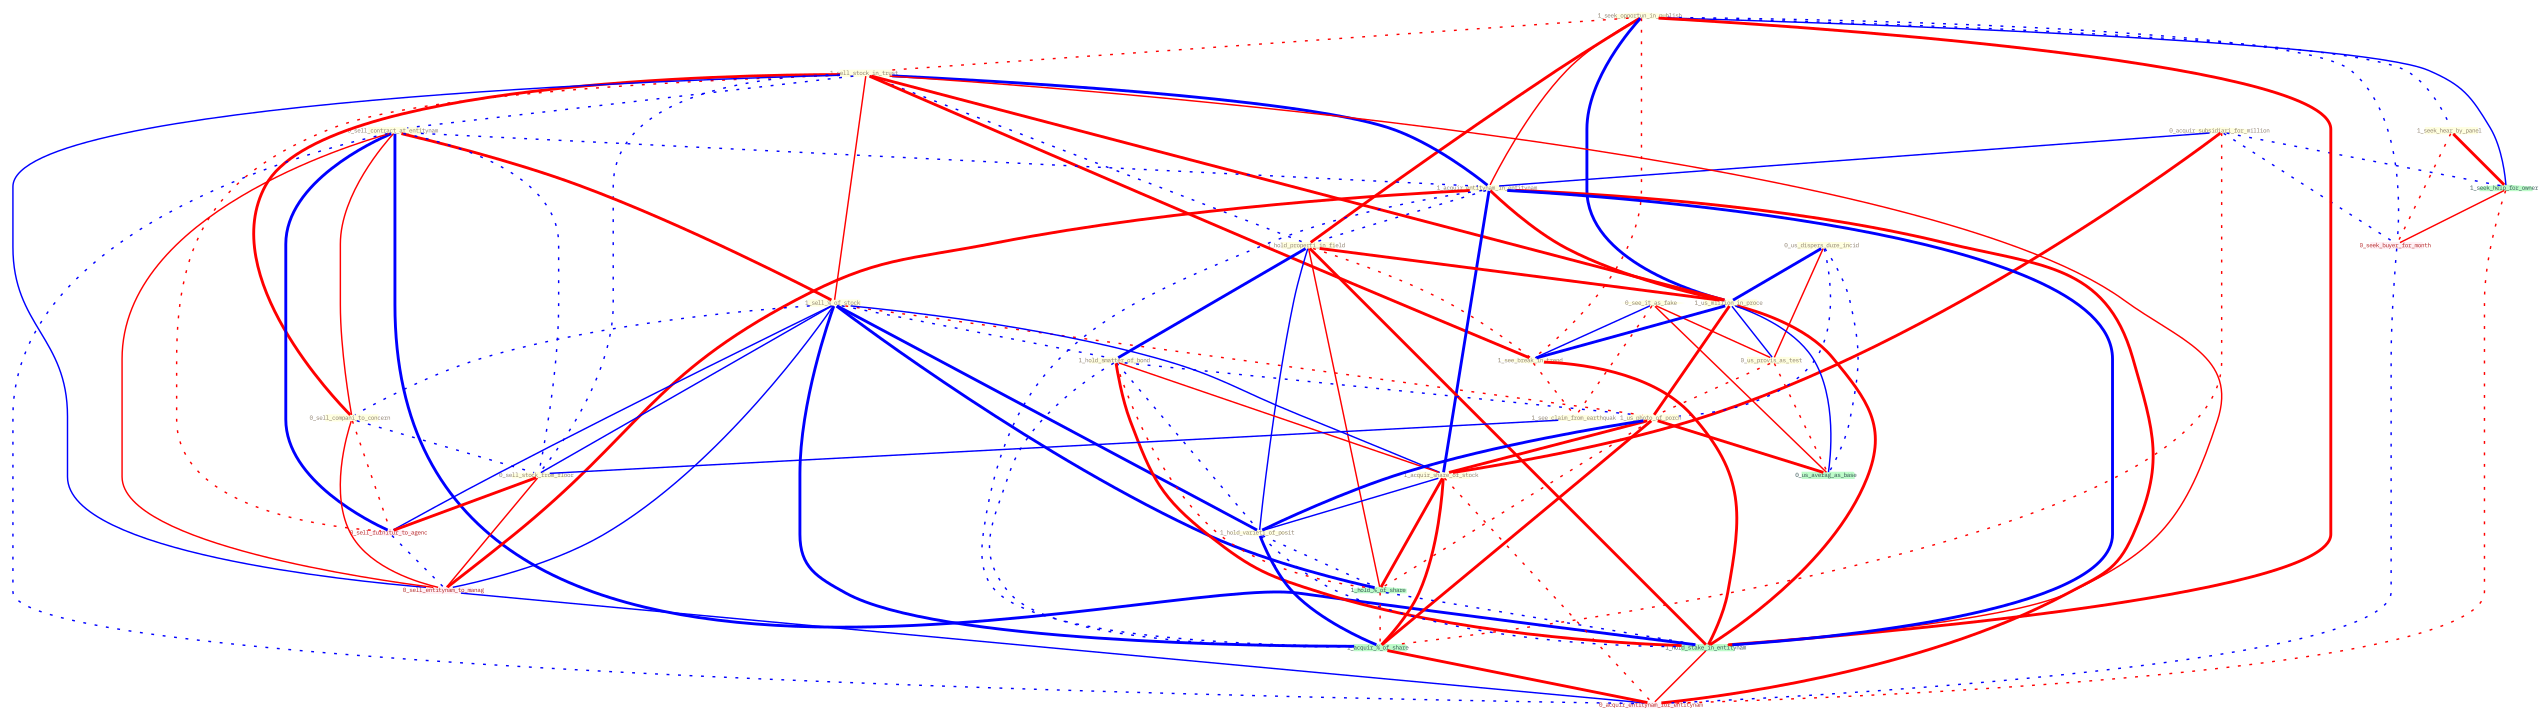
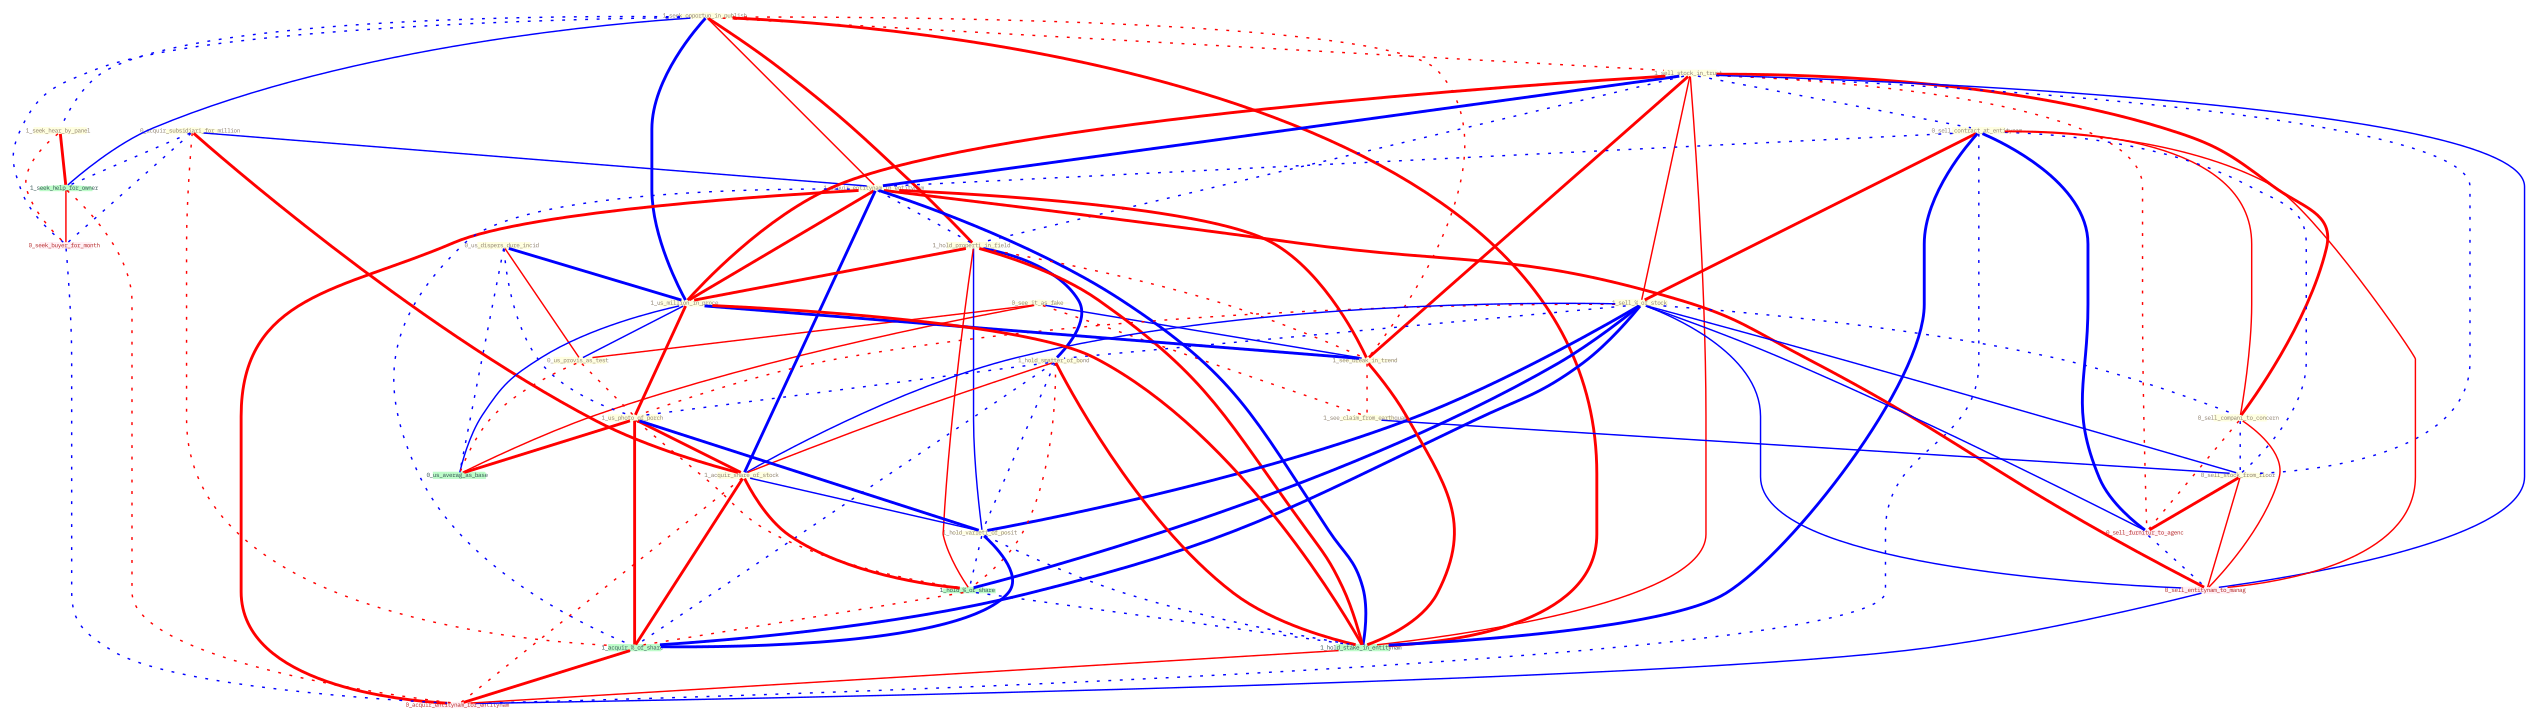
none -> (1162, 214)
